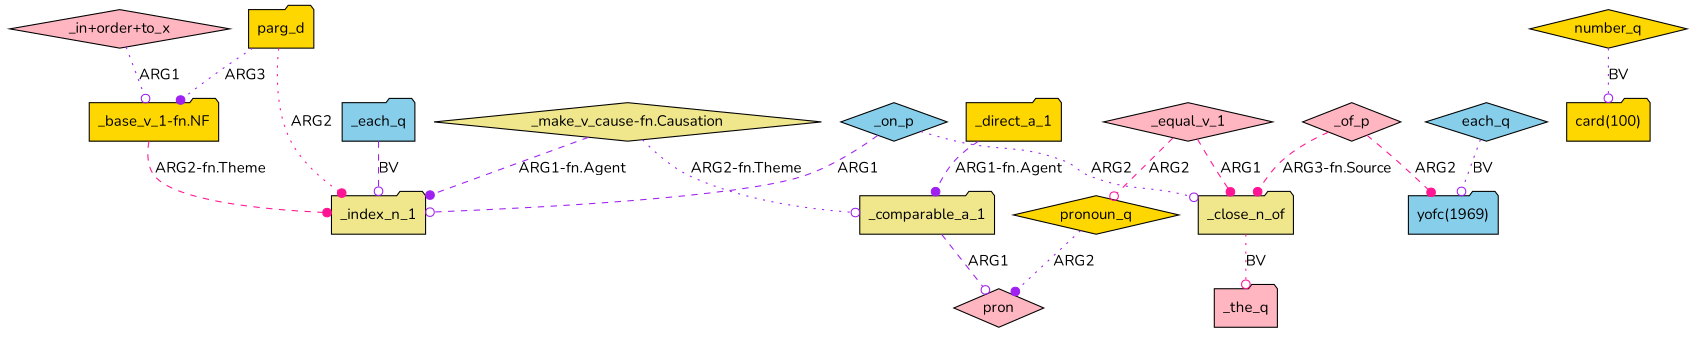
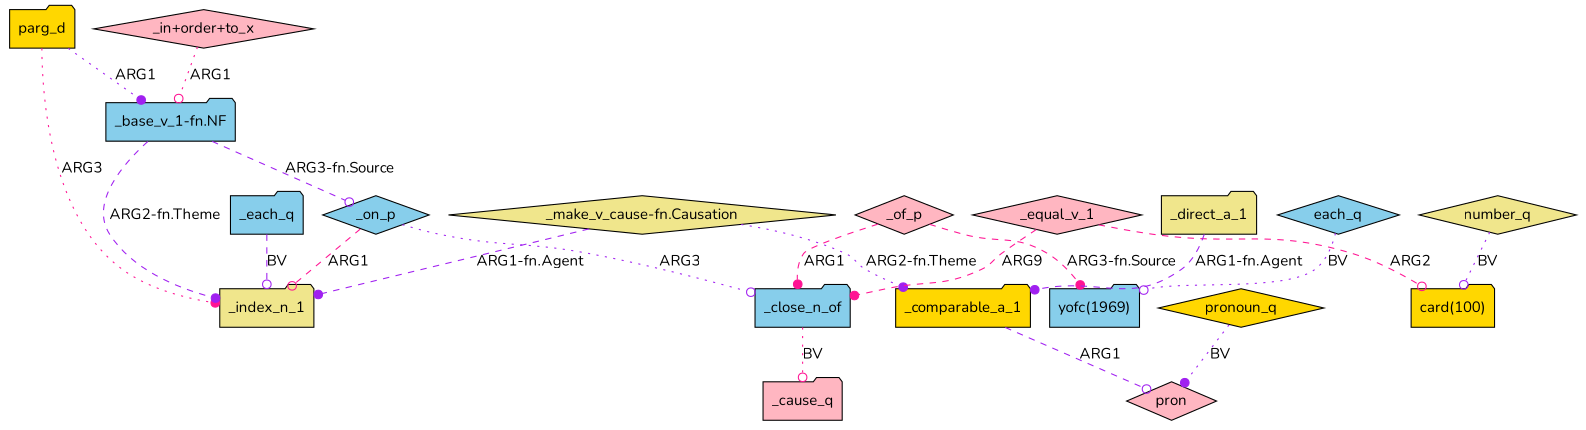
(1608, 29) -> (1498, 215)
(135, 71) -> (189, 71)
(245, 75) -> (136, 75)
(154, 122) -> (171, 122)
(312, 122) -> (82, 168)
(1014, 122) -> (1209, 215)
(1145, 165) -> (1262, 239)
(1112, 168) -> (680, 261)
(1241, 168) -> (1022, 261)
(1337, 168) -> (825, 261)
(1436, 168) -> (1122, 261)
none -> (279, 171)
(745, 195) -> (832, 248)
(662, 198) -> (328, 256)
(218, 201) -> (114, 240)
(927, 215) -> (963, 308)
(1246, 215) -> (803, 308)
(1074, 261) -> (1220, 355)
(1246, 308) -> (803, 401)
